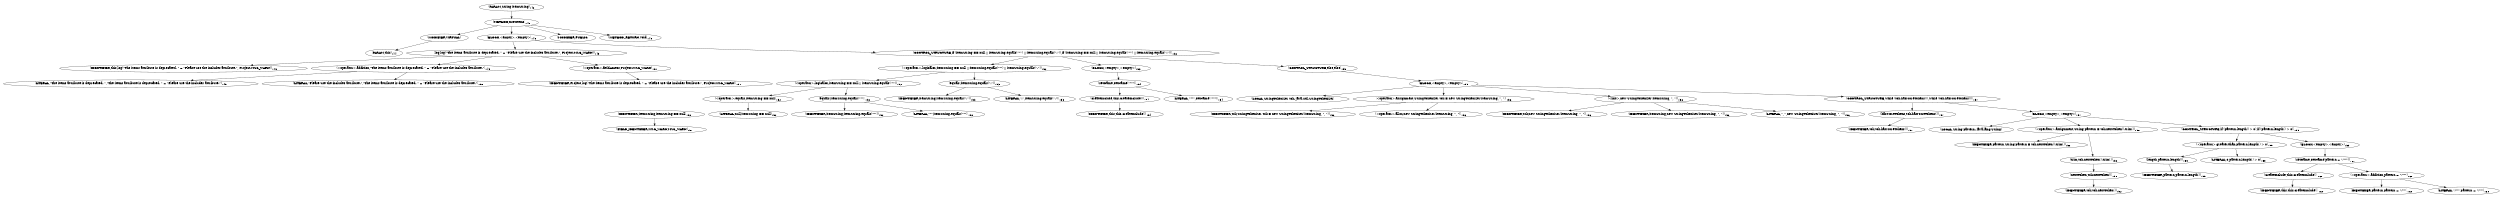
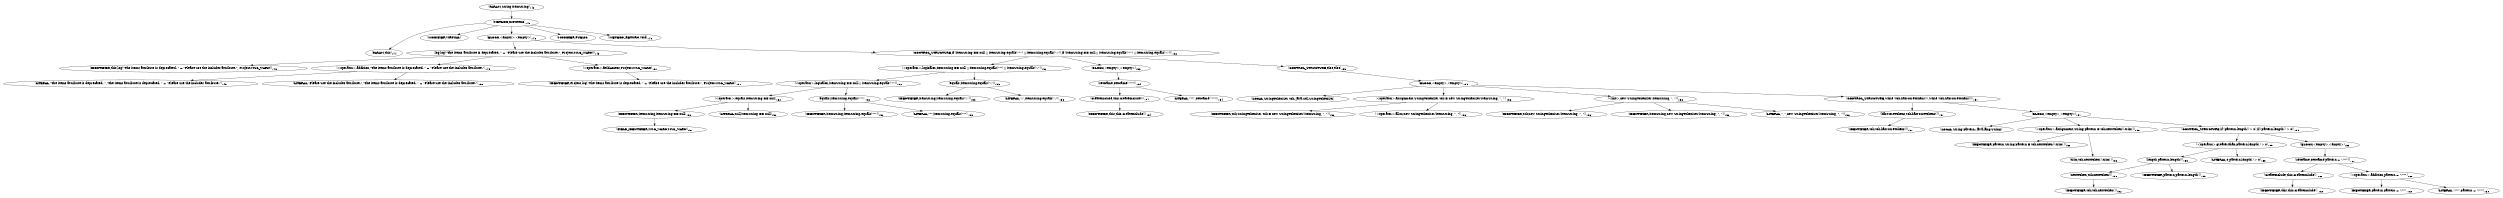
(415, 45) -> (436, 29)
none -> (703, 106)
(2094, 167) -> (2132, 168)
